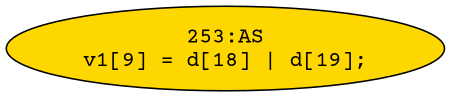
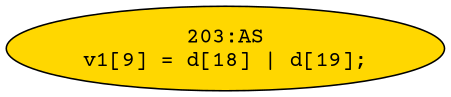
(225, 49) -> (225, 49)
